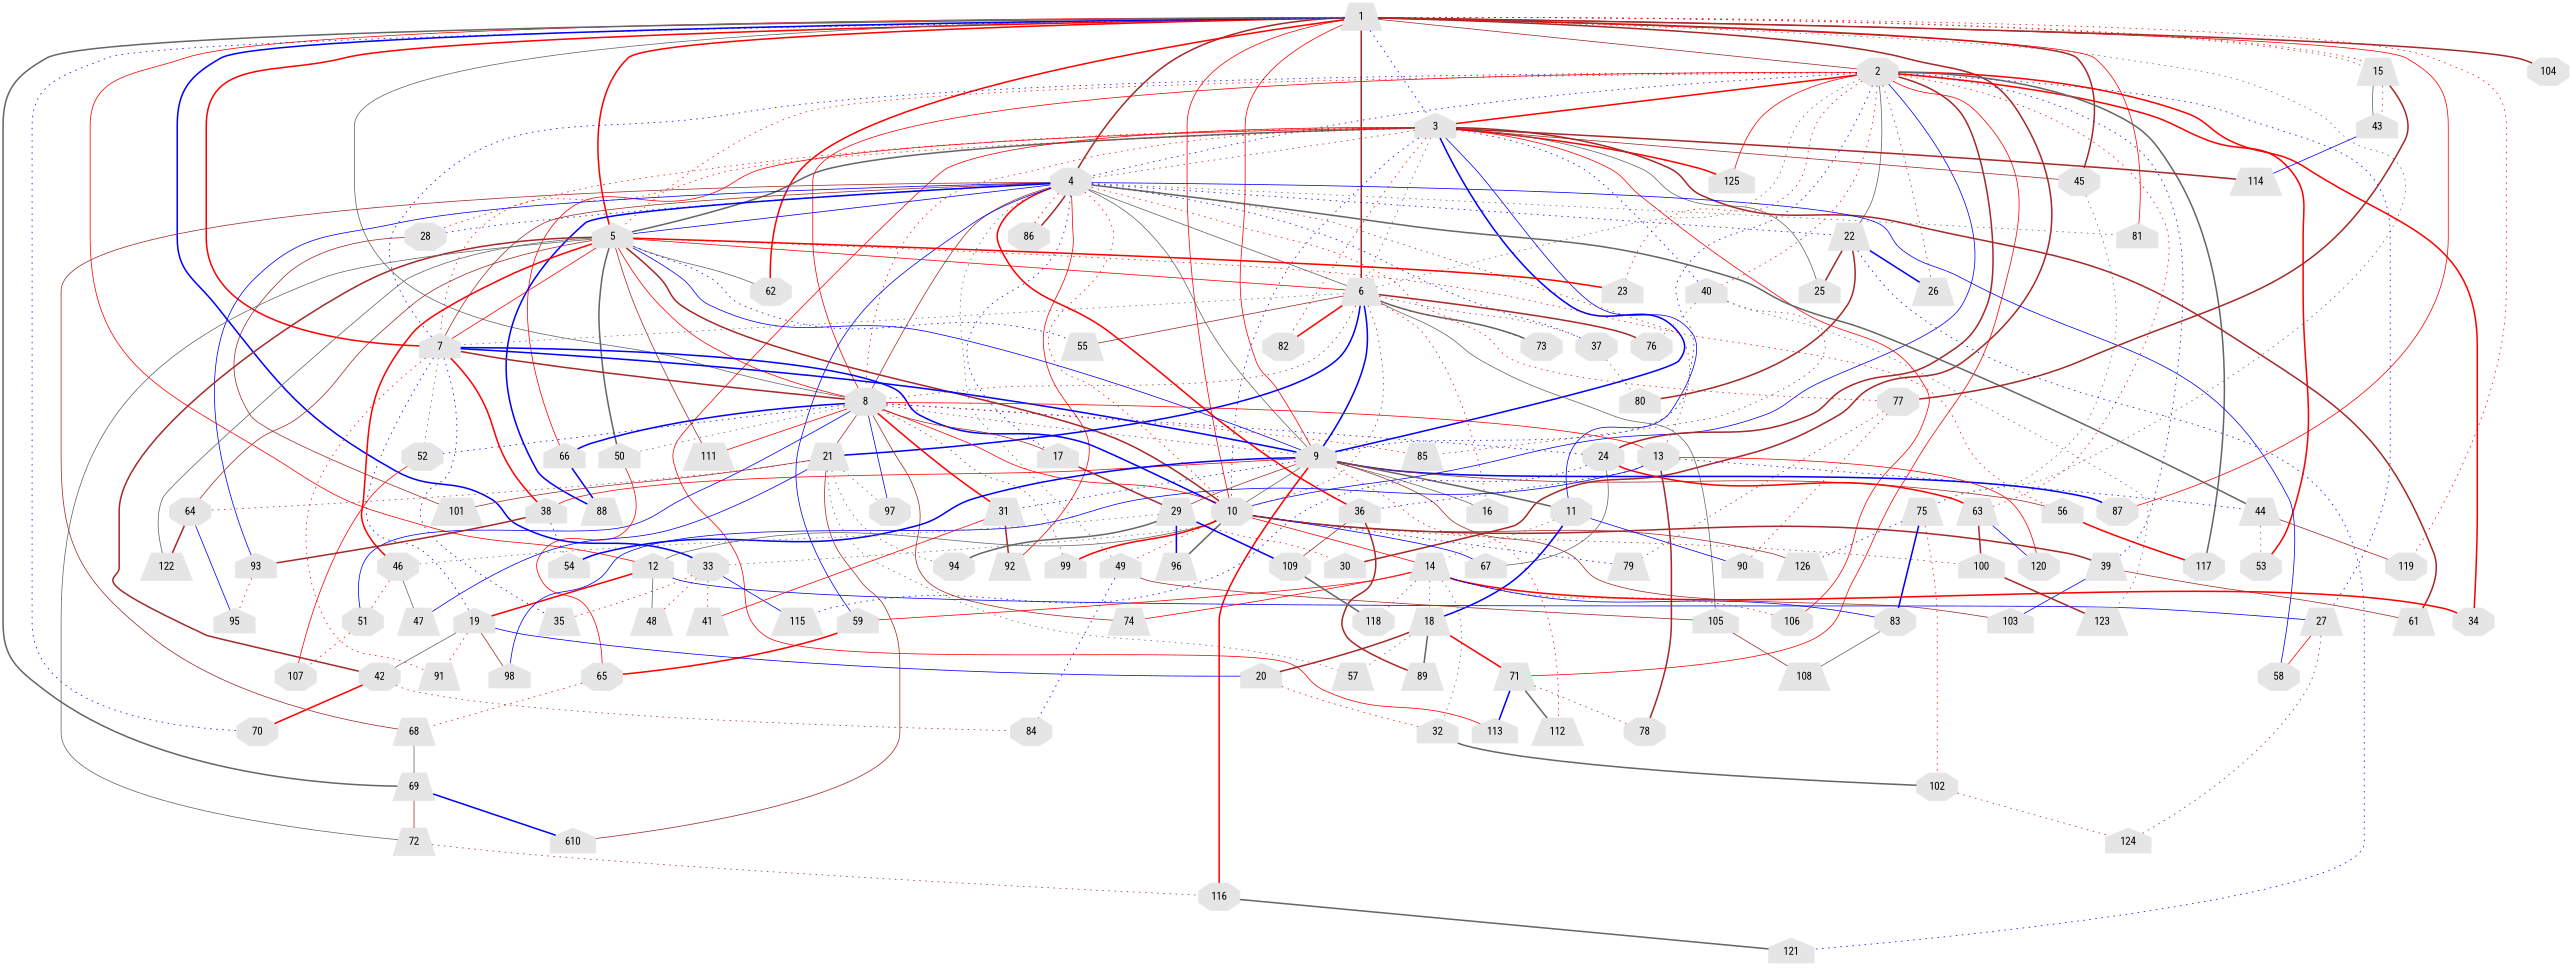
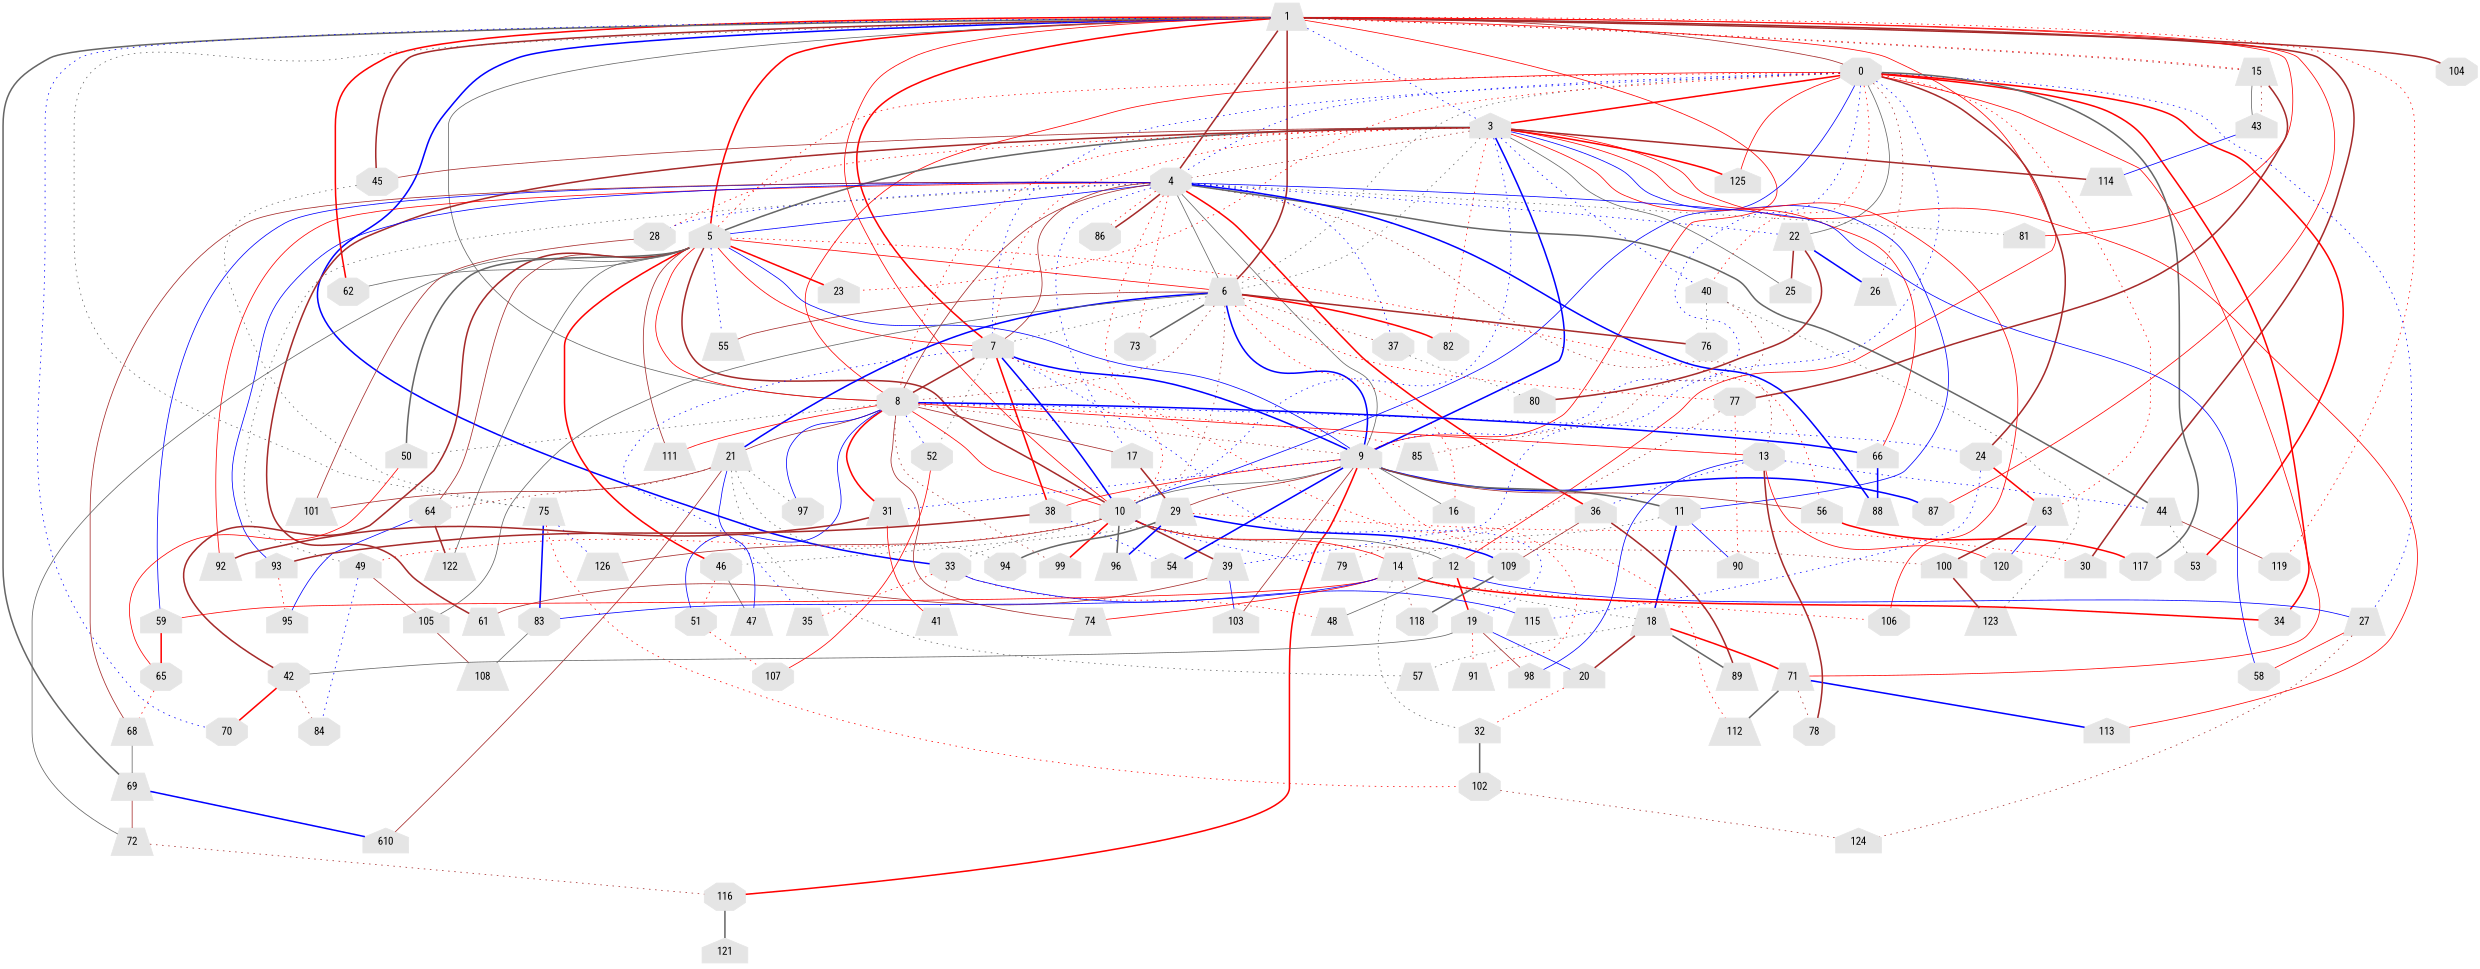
(1878, 72) -> (1861, 72)
(1486, 567) -> none
(2364, 680) -> none
